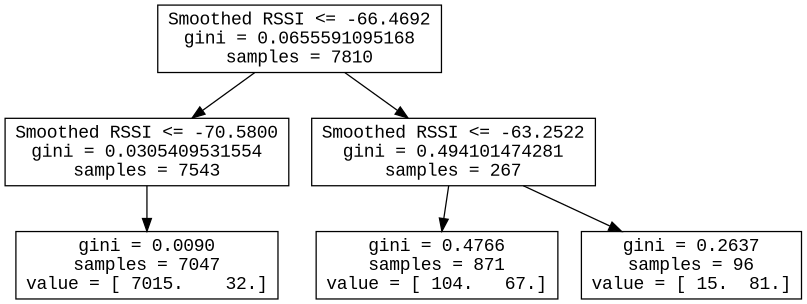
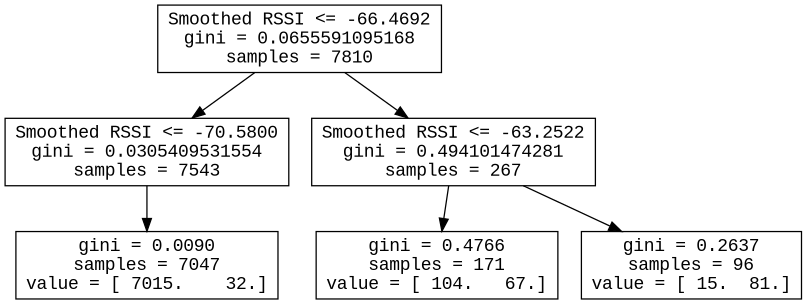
(437, 265) -> (437, 265)
